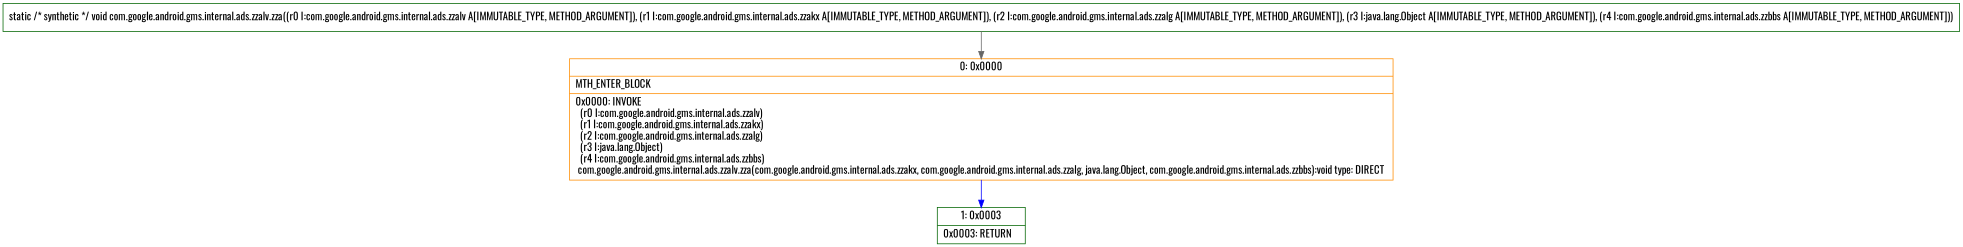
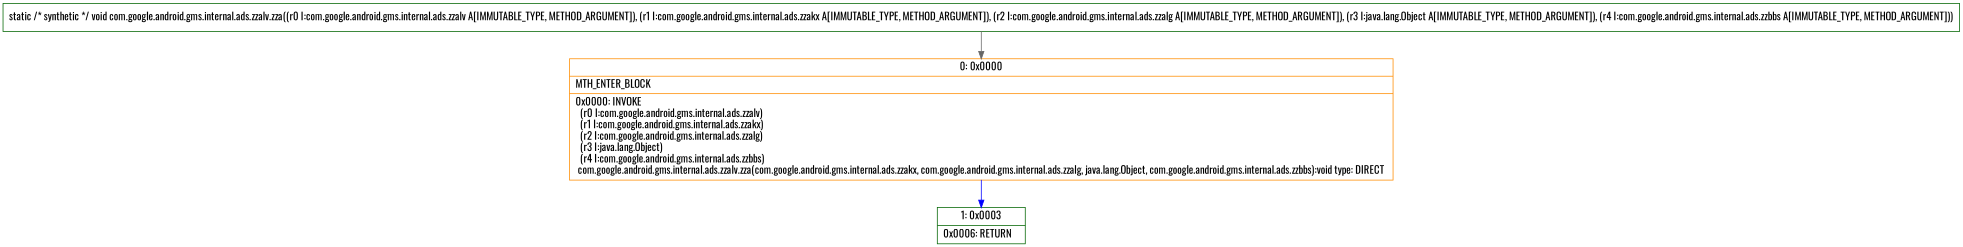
(981, 234) -> (981, 234)
